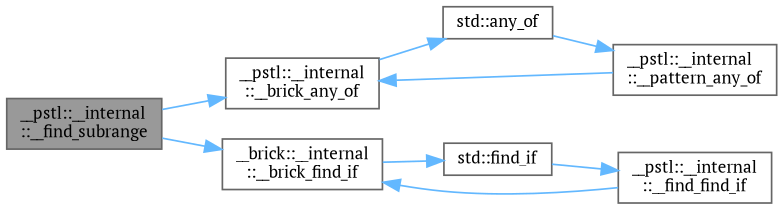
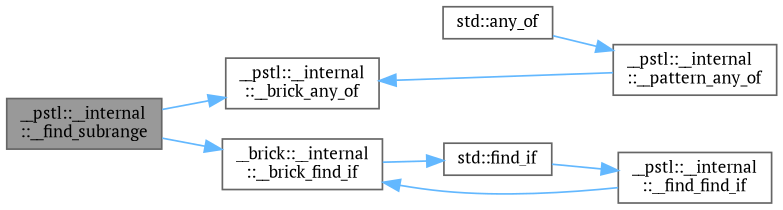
(404, 52) -> none
